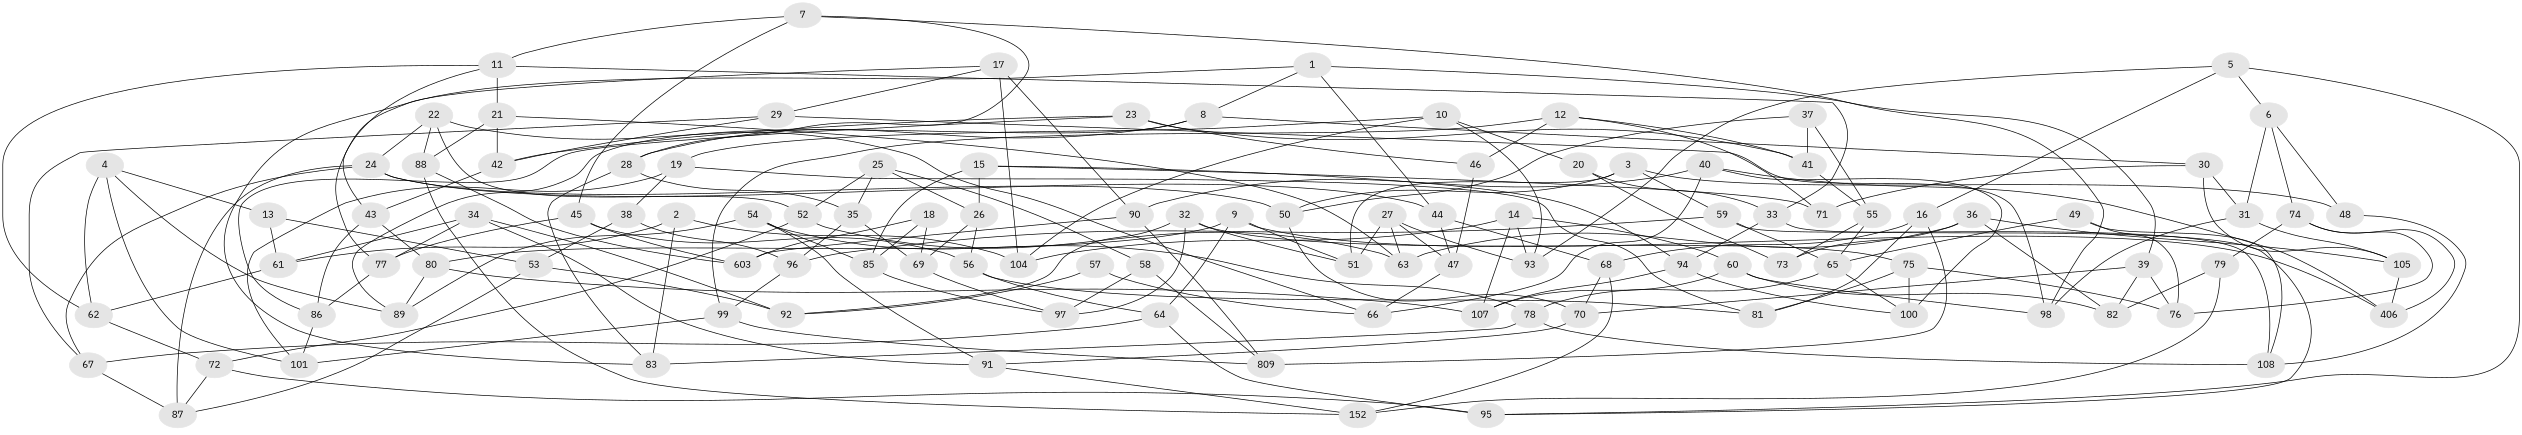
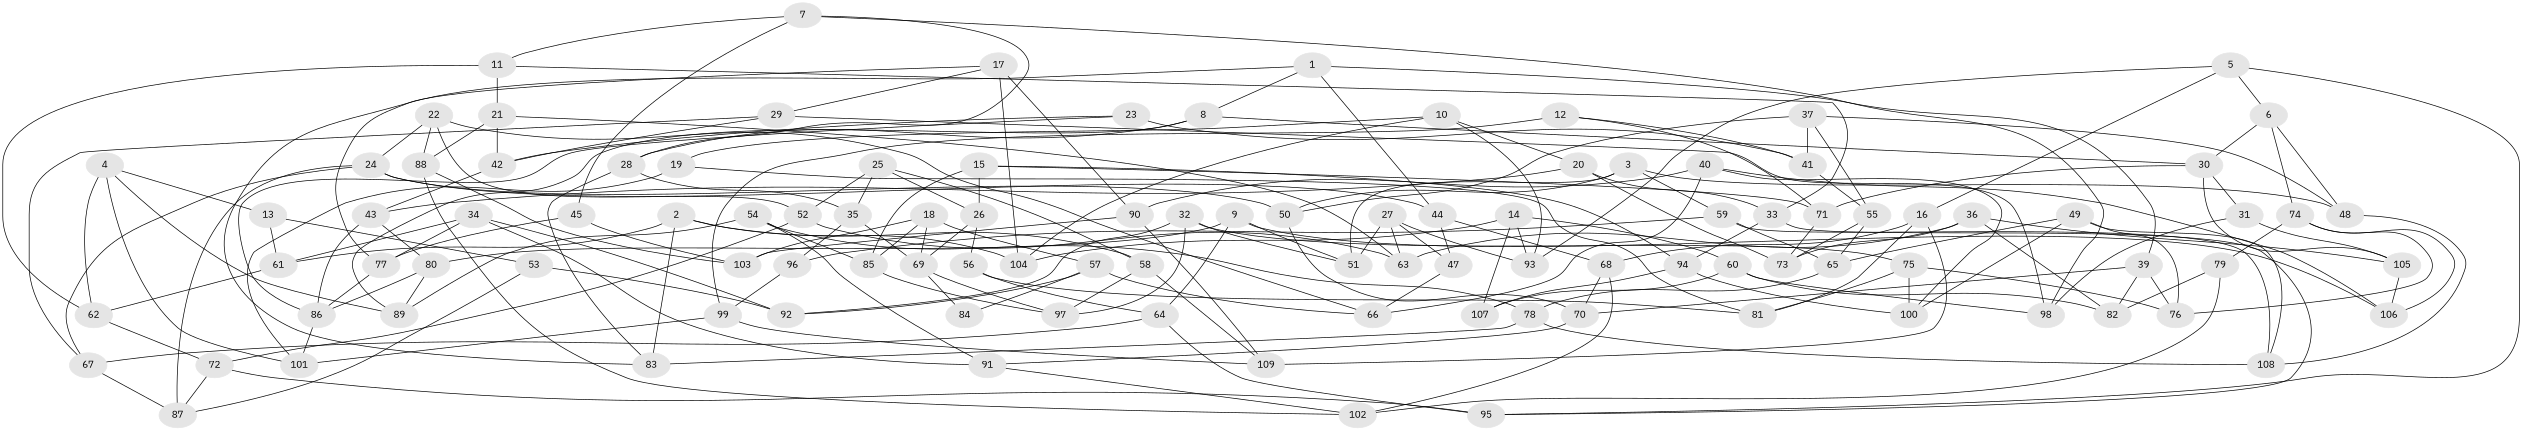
(398, 101) -> (1033, 192)
none -> (2074, 131)
(1476, 165) -> none
(2257, 165) -> (2236, 140)
(626, 215) -> none
none -> (913, 234)
(773, 240) -> none
none -> (1802, 240)
none -> (1003, 242)
(742, 265) -> (742, 265)
(1871, 290) -> (1992, 265)
(956, 291) -> (375, 291)
none -> (965, 315)
(2389, 315) -> (2389, 315)
(1266, 365) -> (1266, 365)
(1358, 415) -> (1358, 415)
